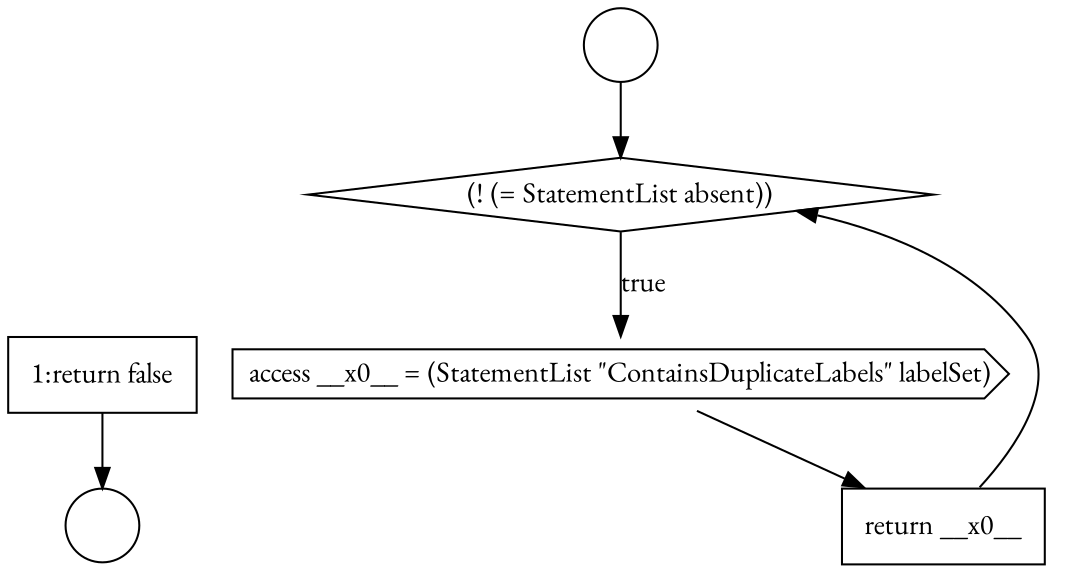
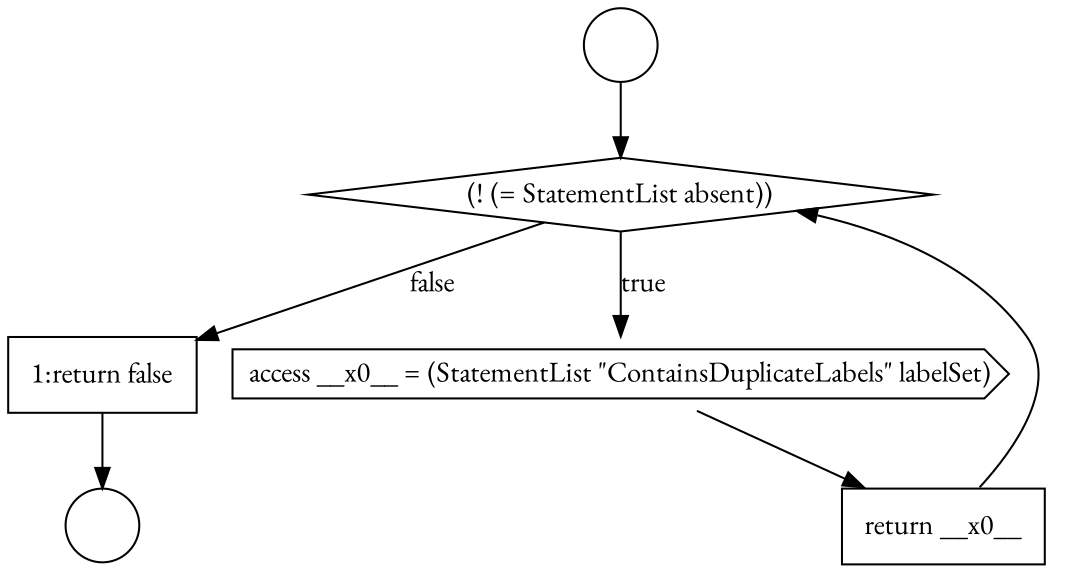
none -> (381, 278)
